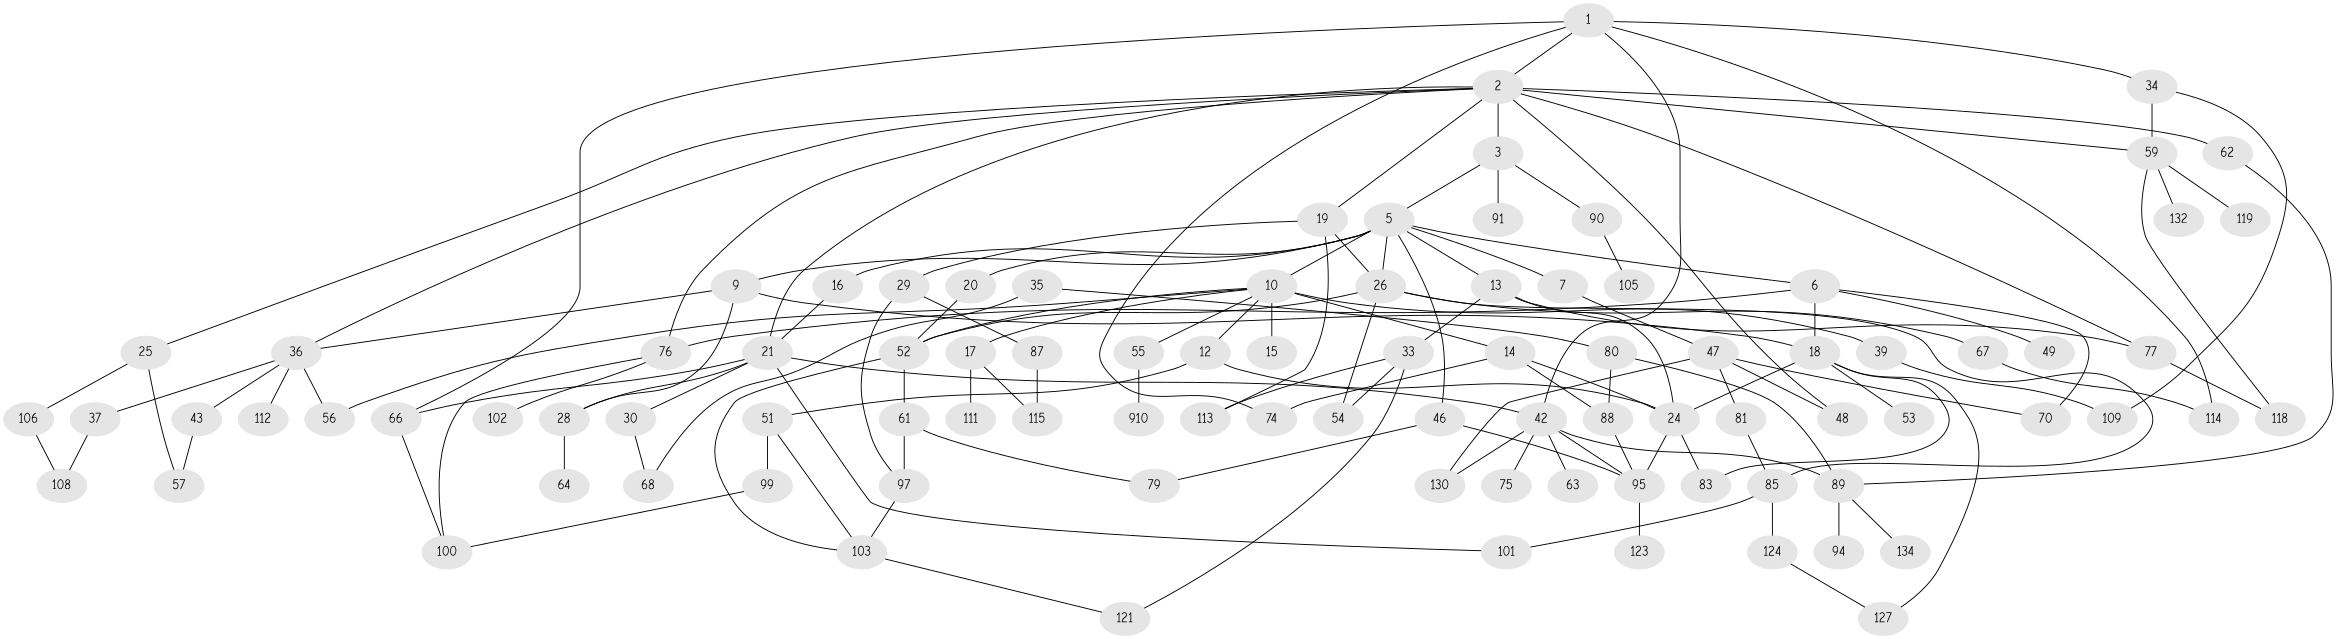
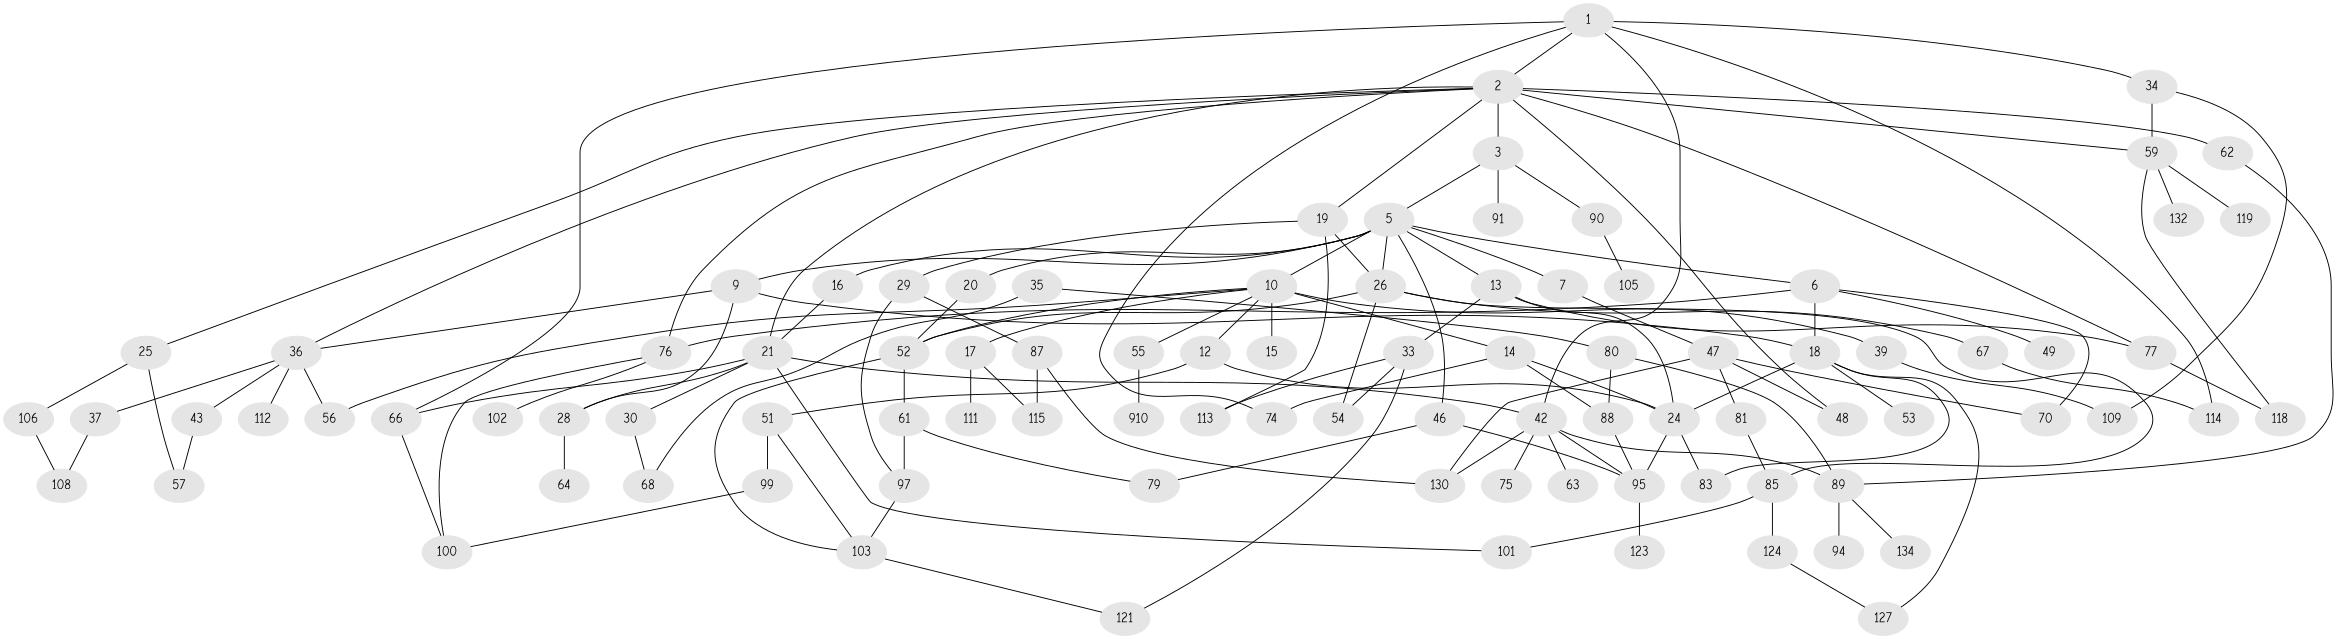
none -> (1214, 464)
